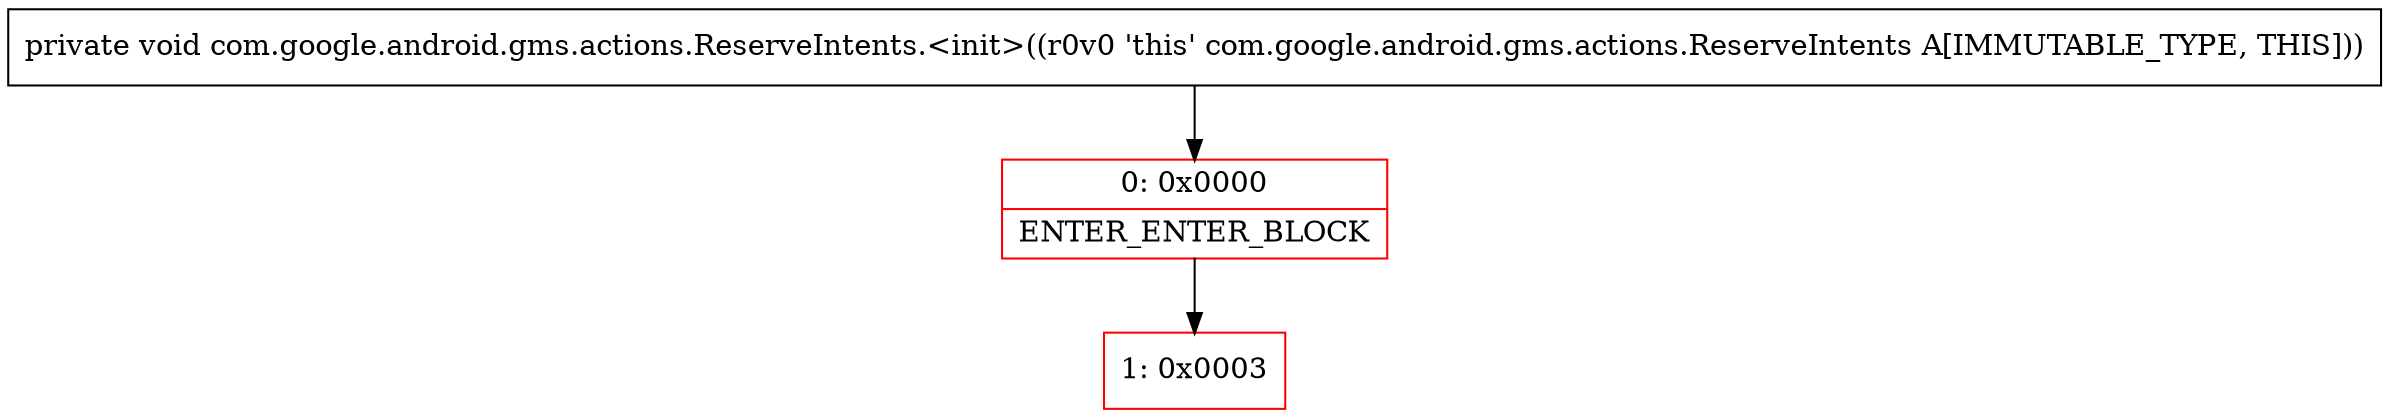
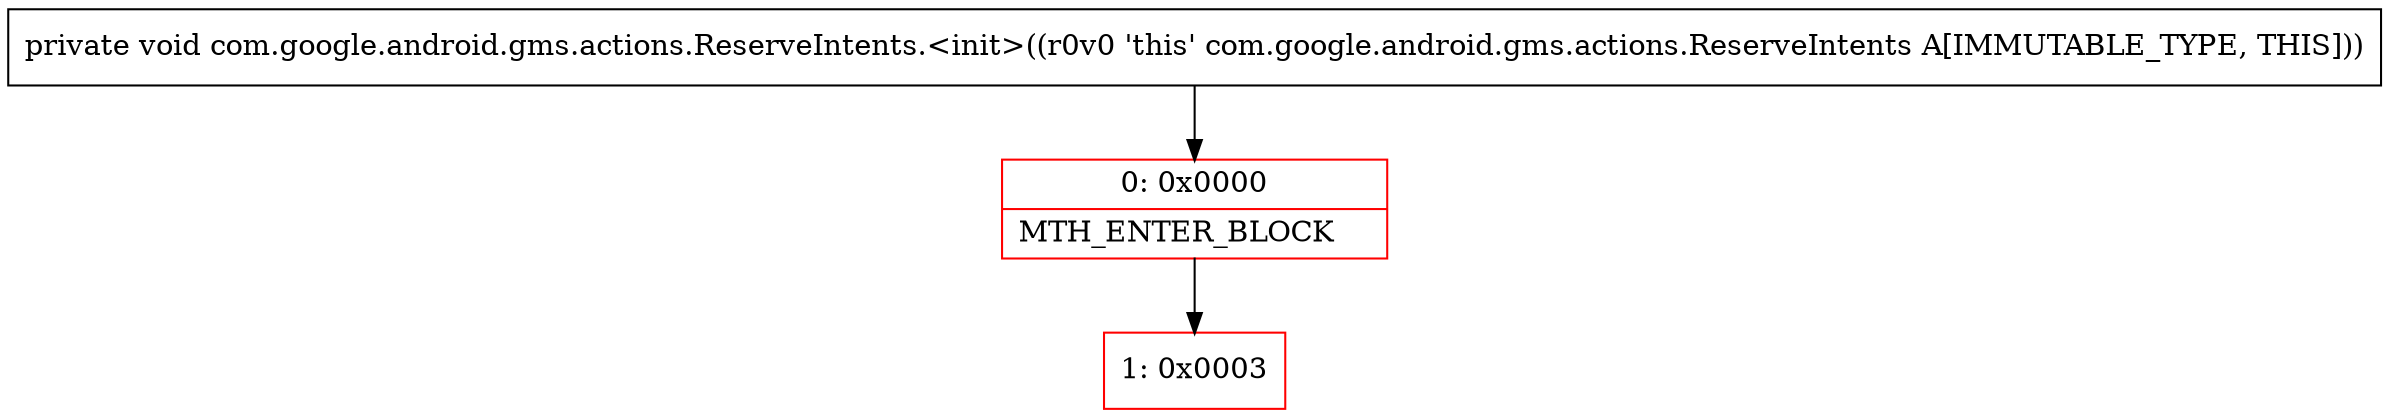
(1195, 233) -> (1177, 233)
